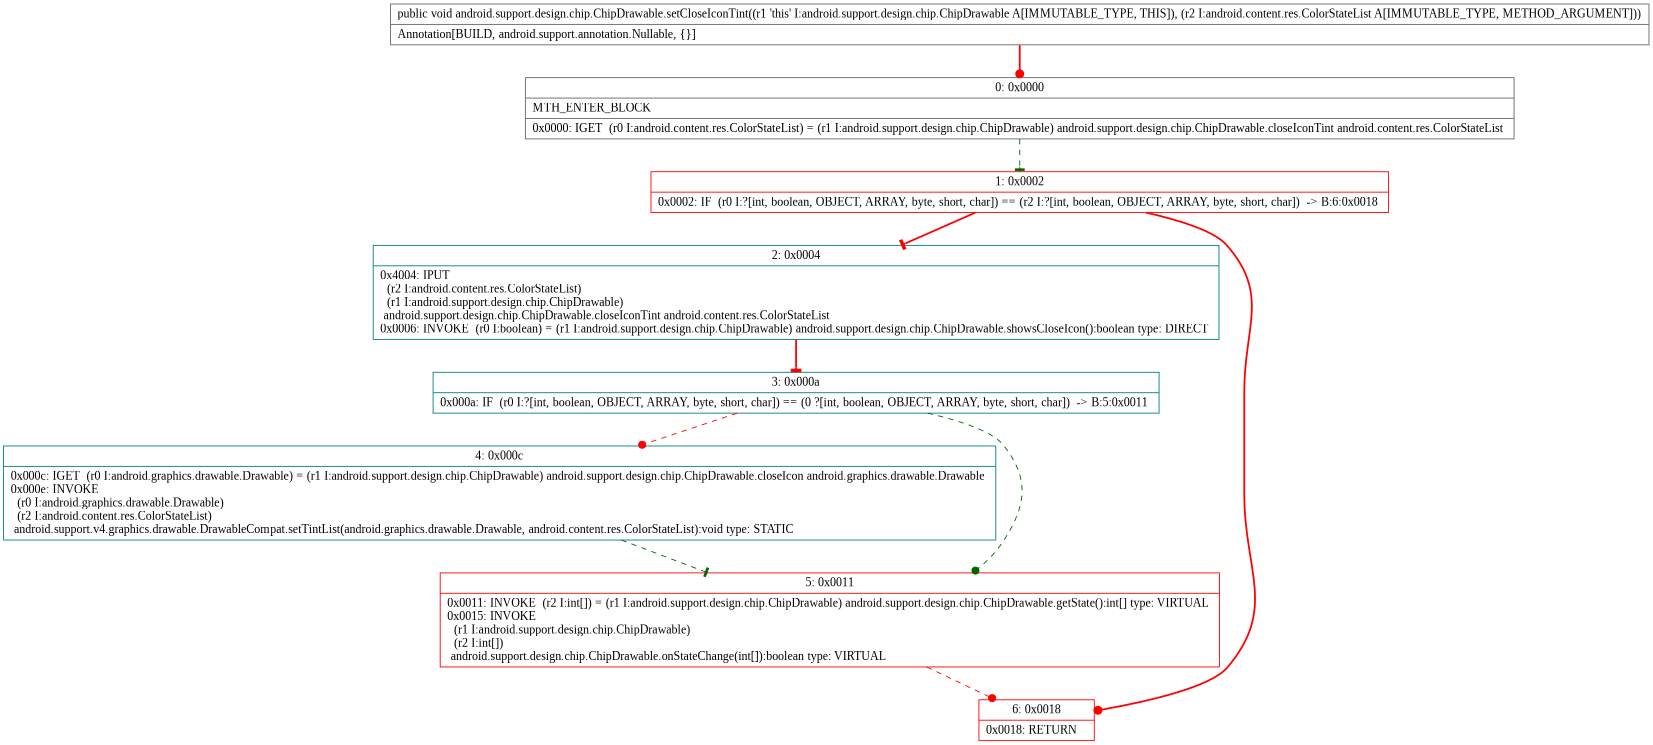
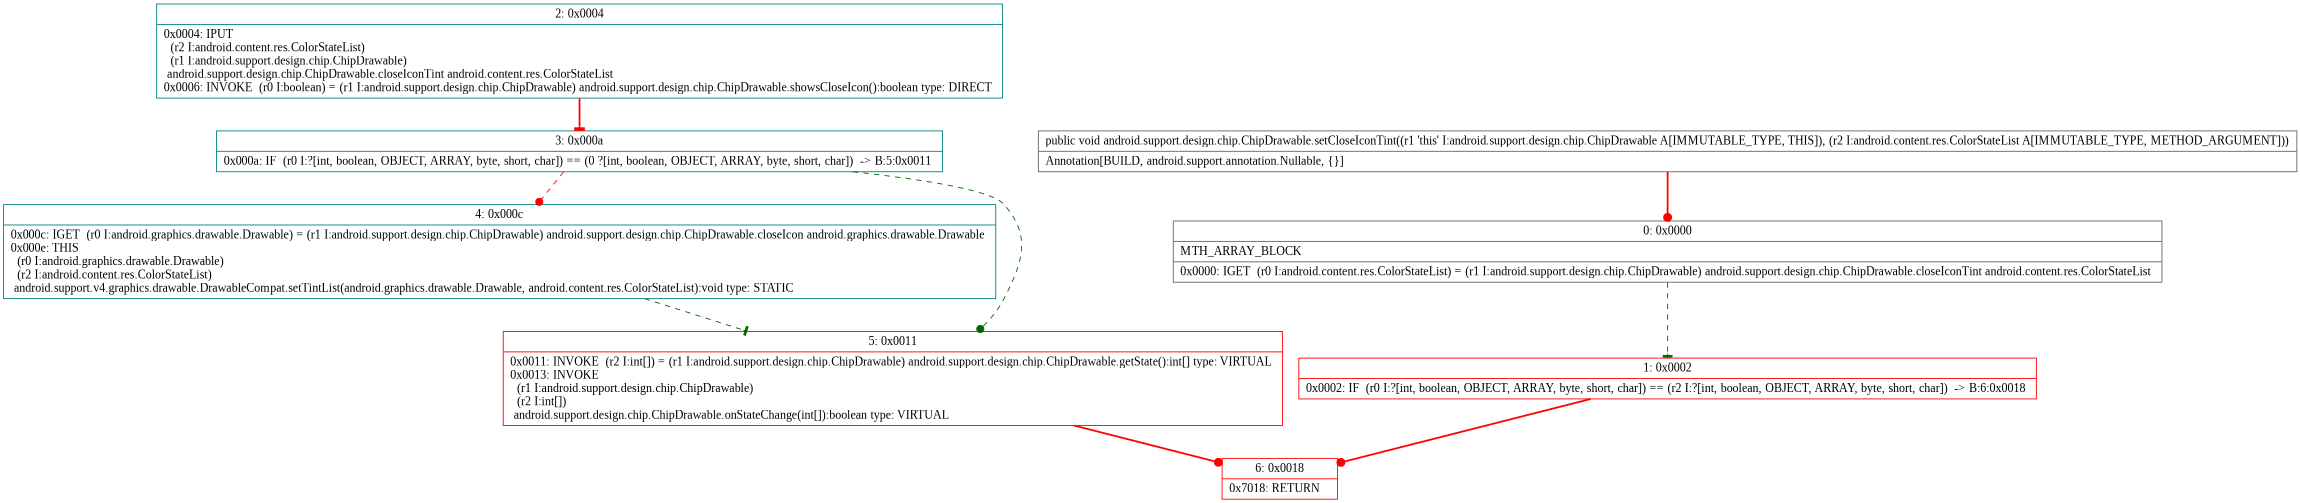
(592, 108) -> (1241, 251)
(940, 228) -> none
(418, 276) -> (202, 34)
(58, 489) -> (48, 248)
(495, 616) -> (558, 375)
(958, 682) -> (1144, 443)
(1037, 730) -> (1280, 489)
